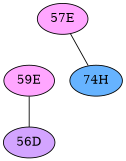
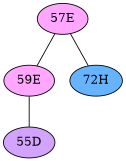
none -> (46, 50)
(96, 81) -> (96, 81)
(29, 142) -> (29, 142)
